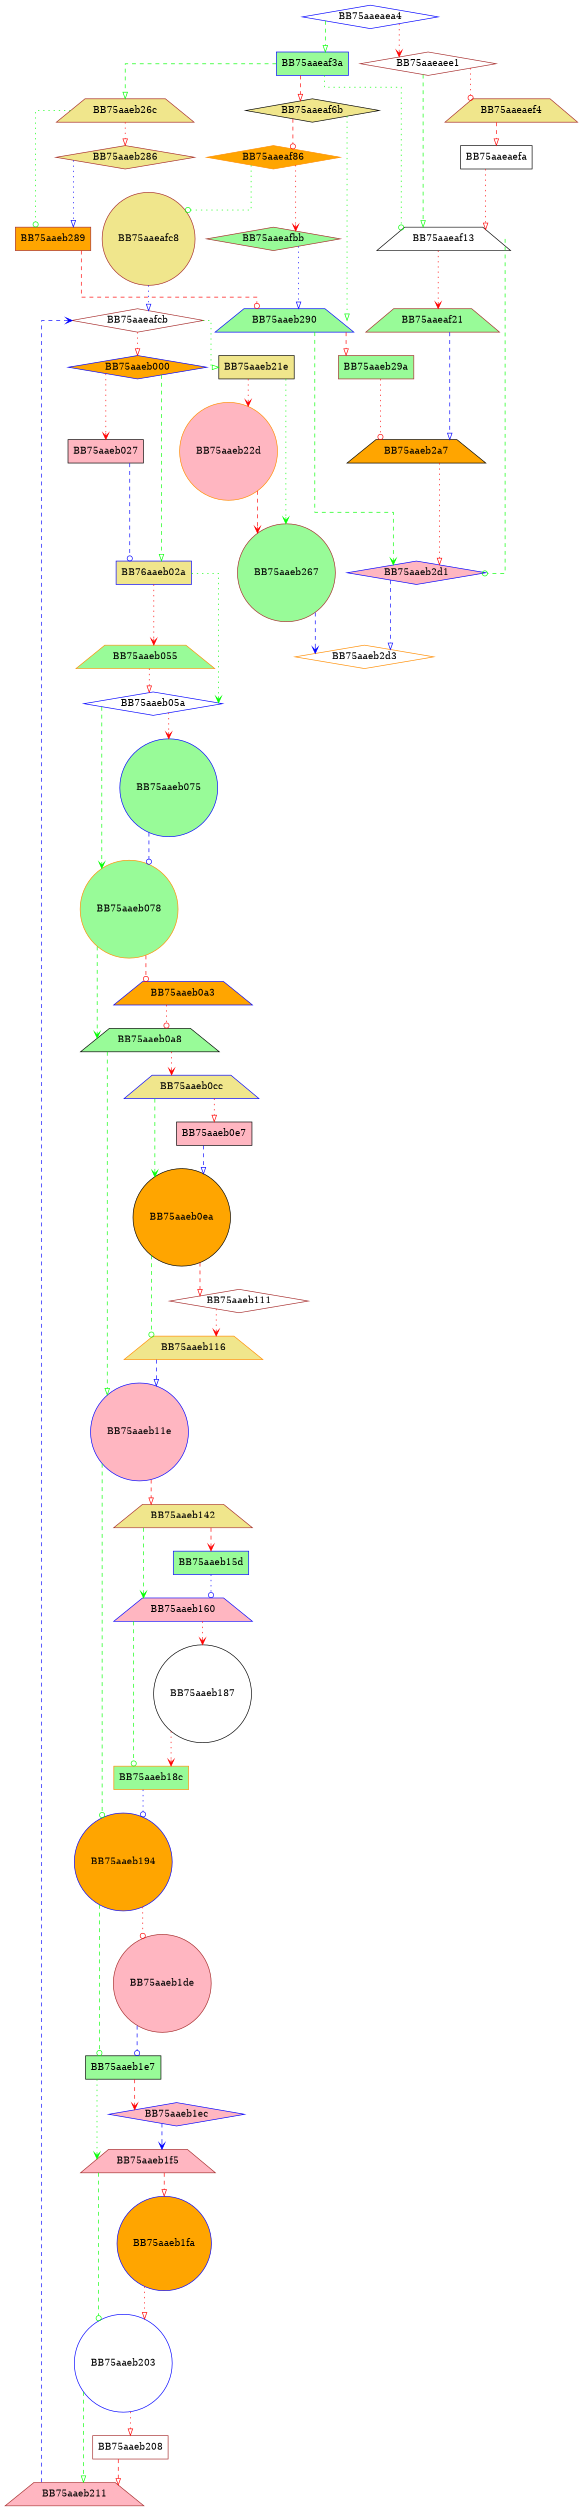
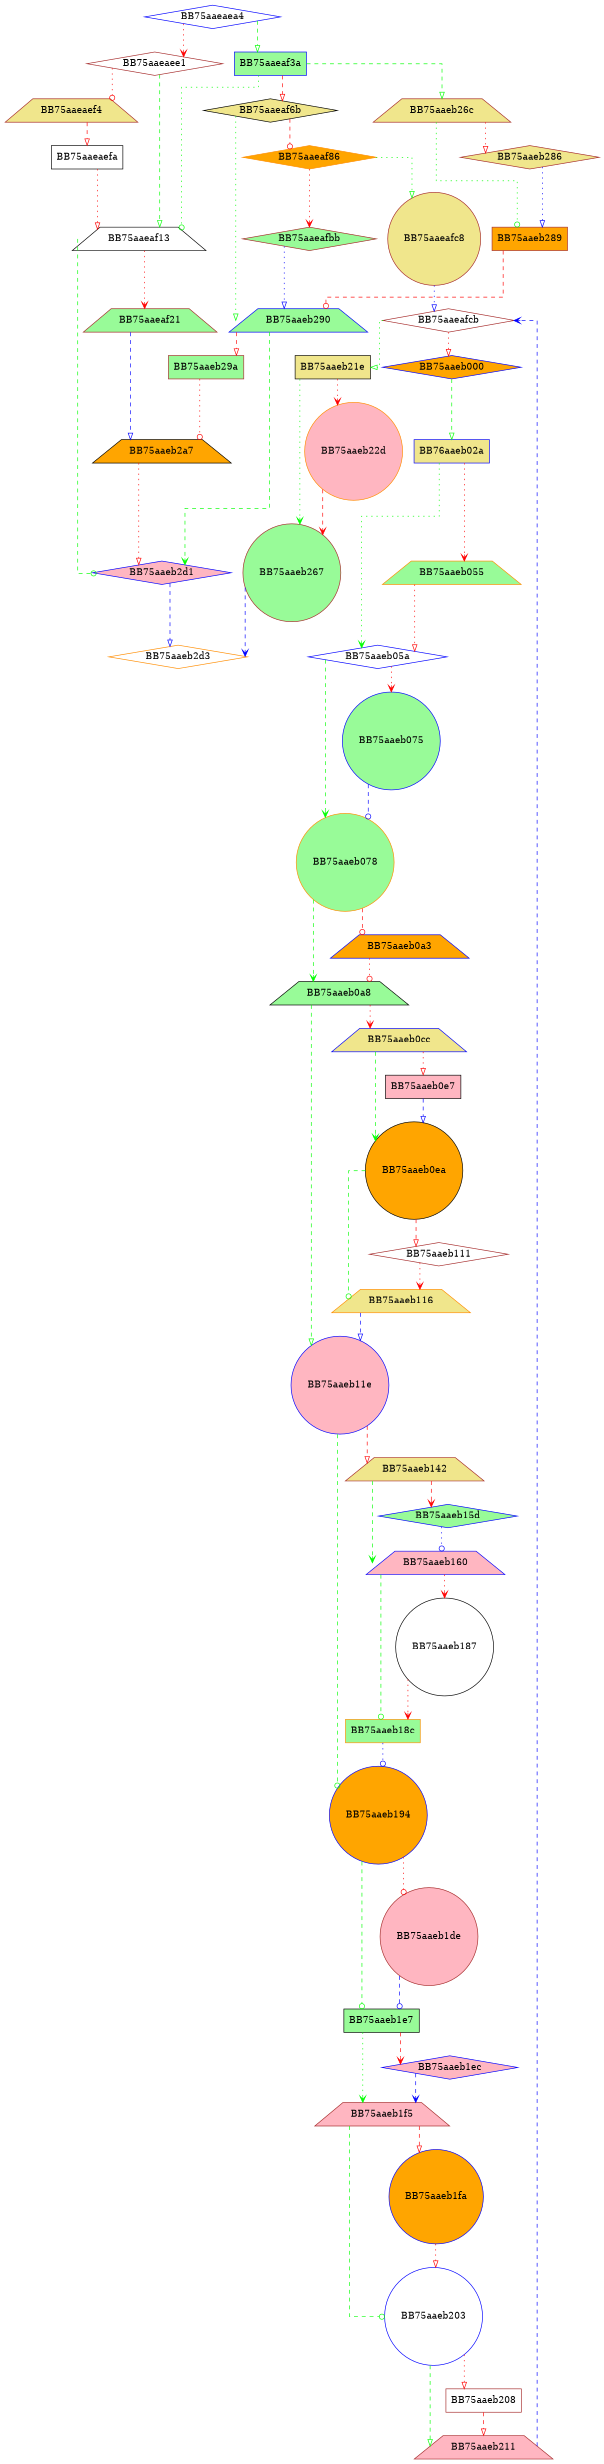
(243, 210) -> (411, 157)
(106, 451) -> none
(211, 1563) -> (448, 1516)
